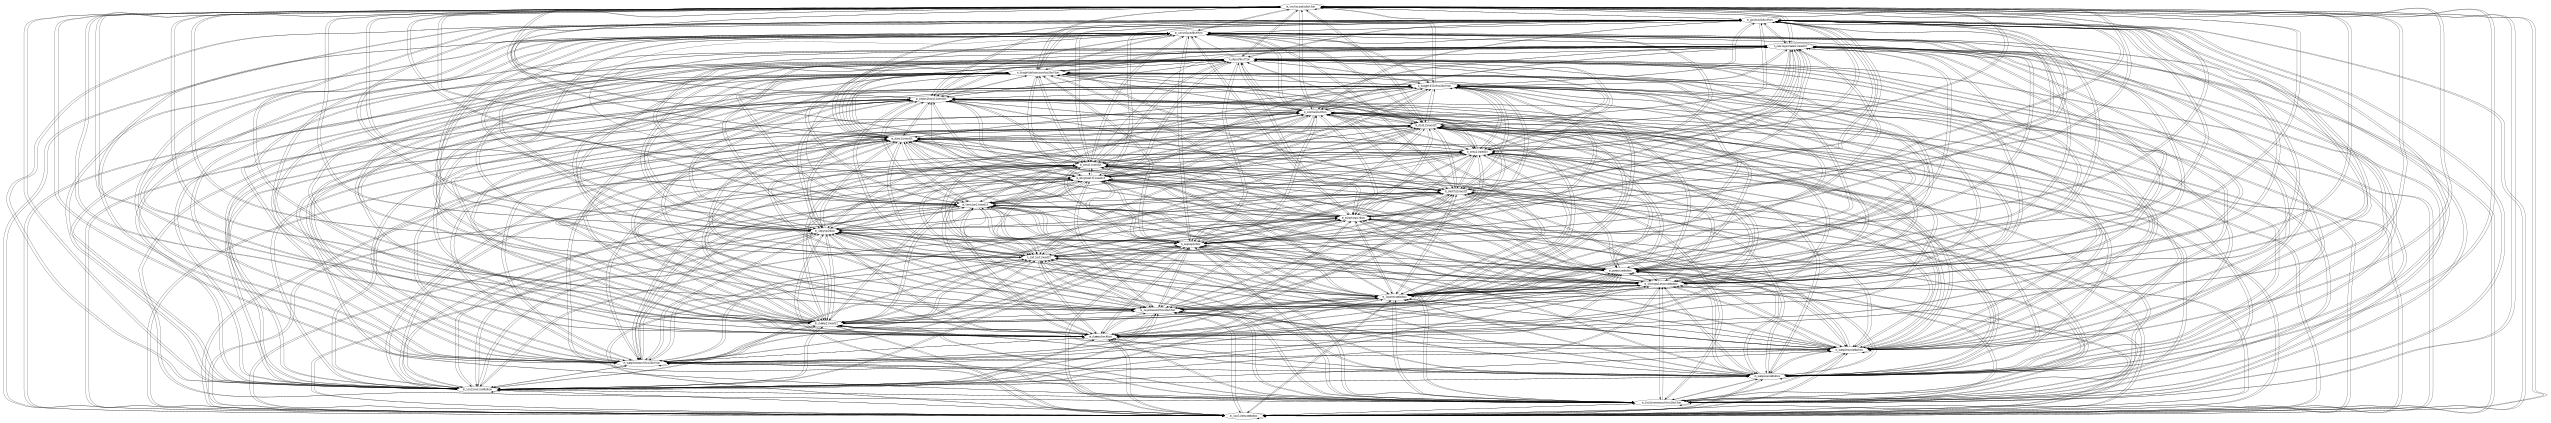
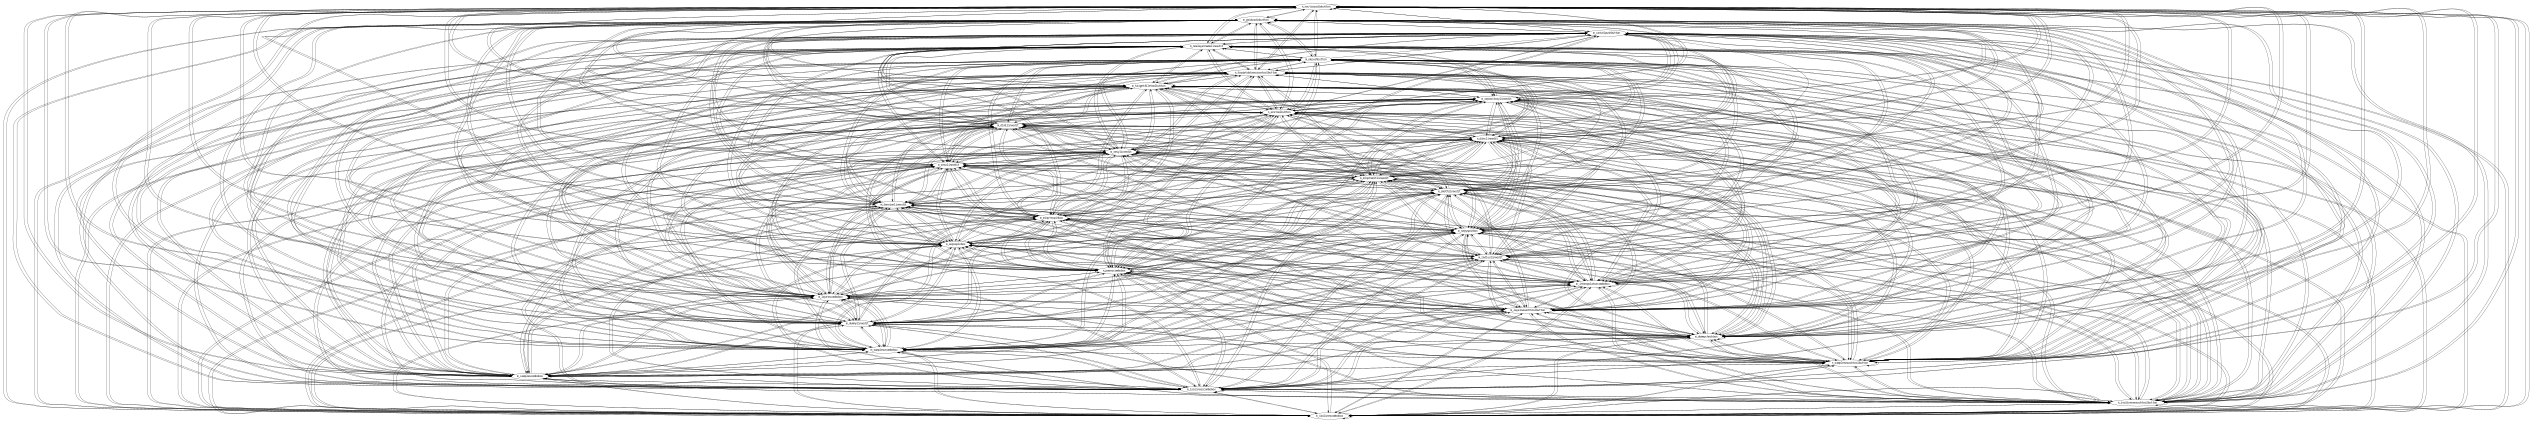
none -> (969, 49)
(1205, 125) -> none
none -> (1297, 203)
